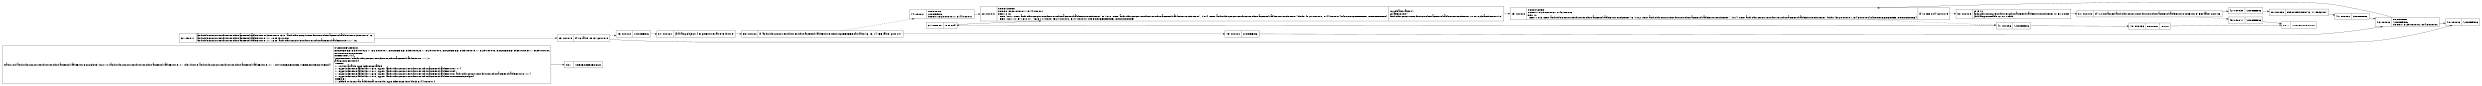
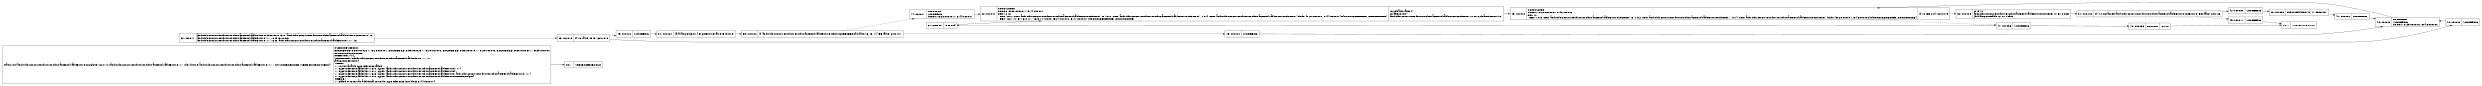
(2441, 23) -> (2443, 21)
